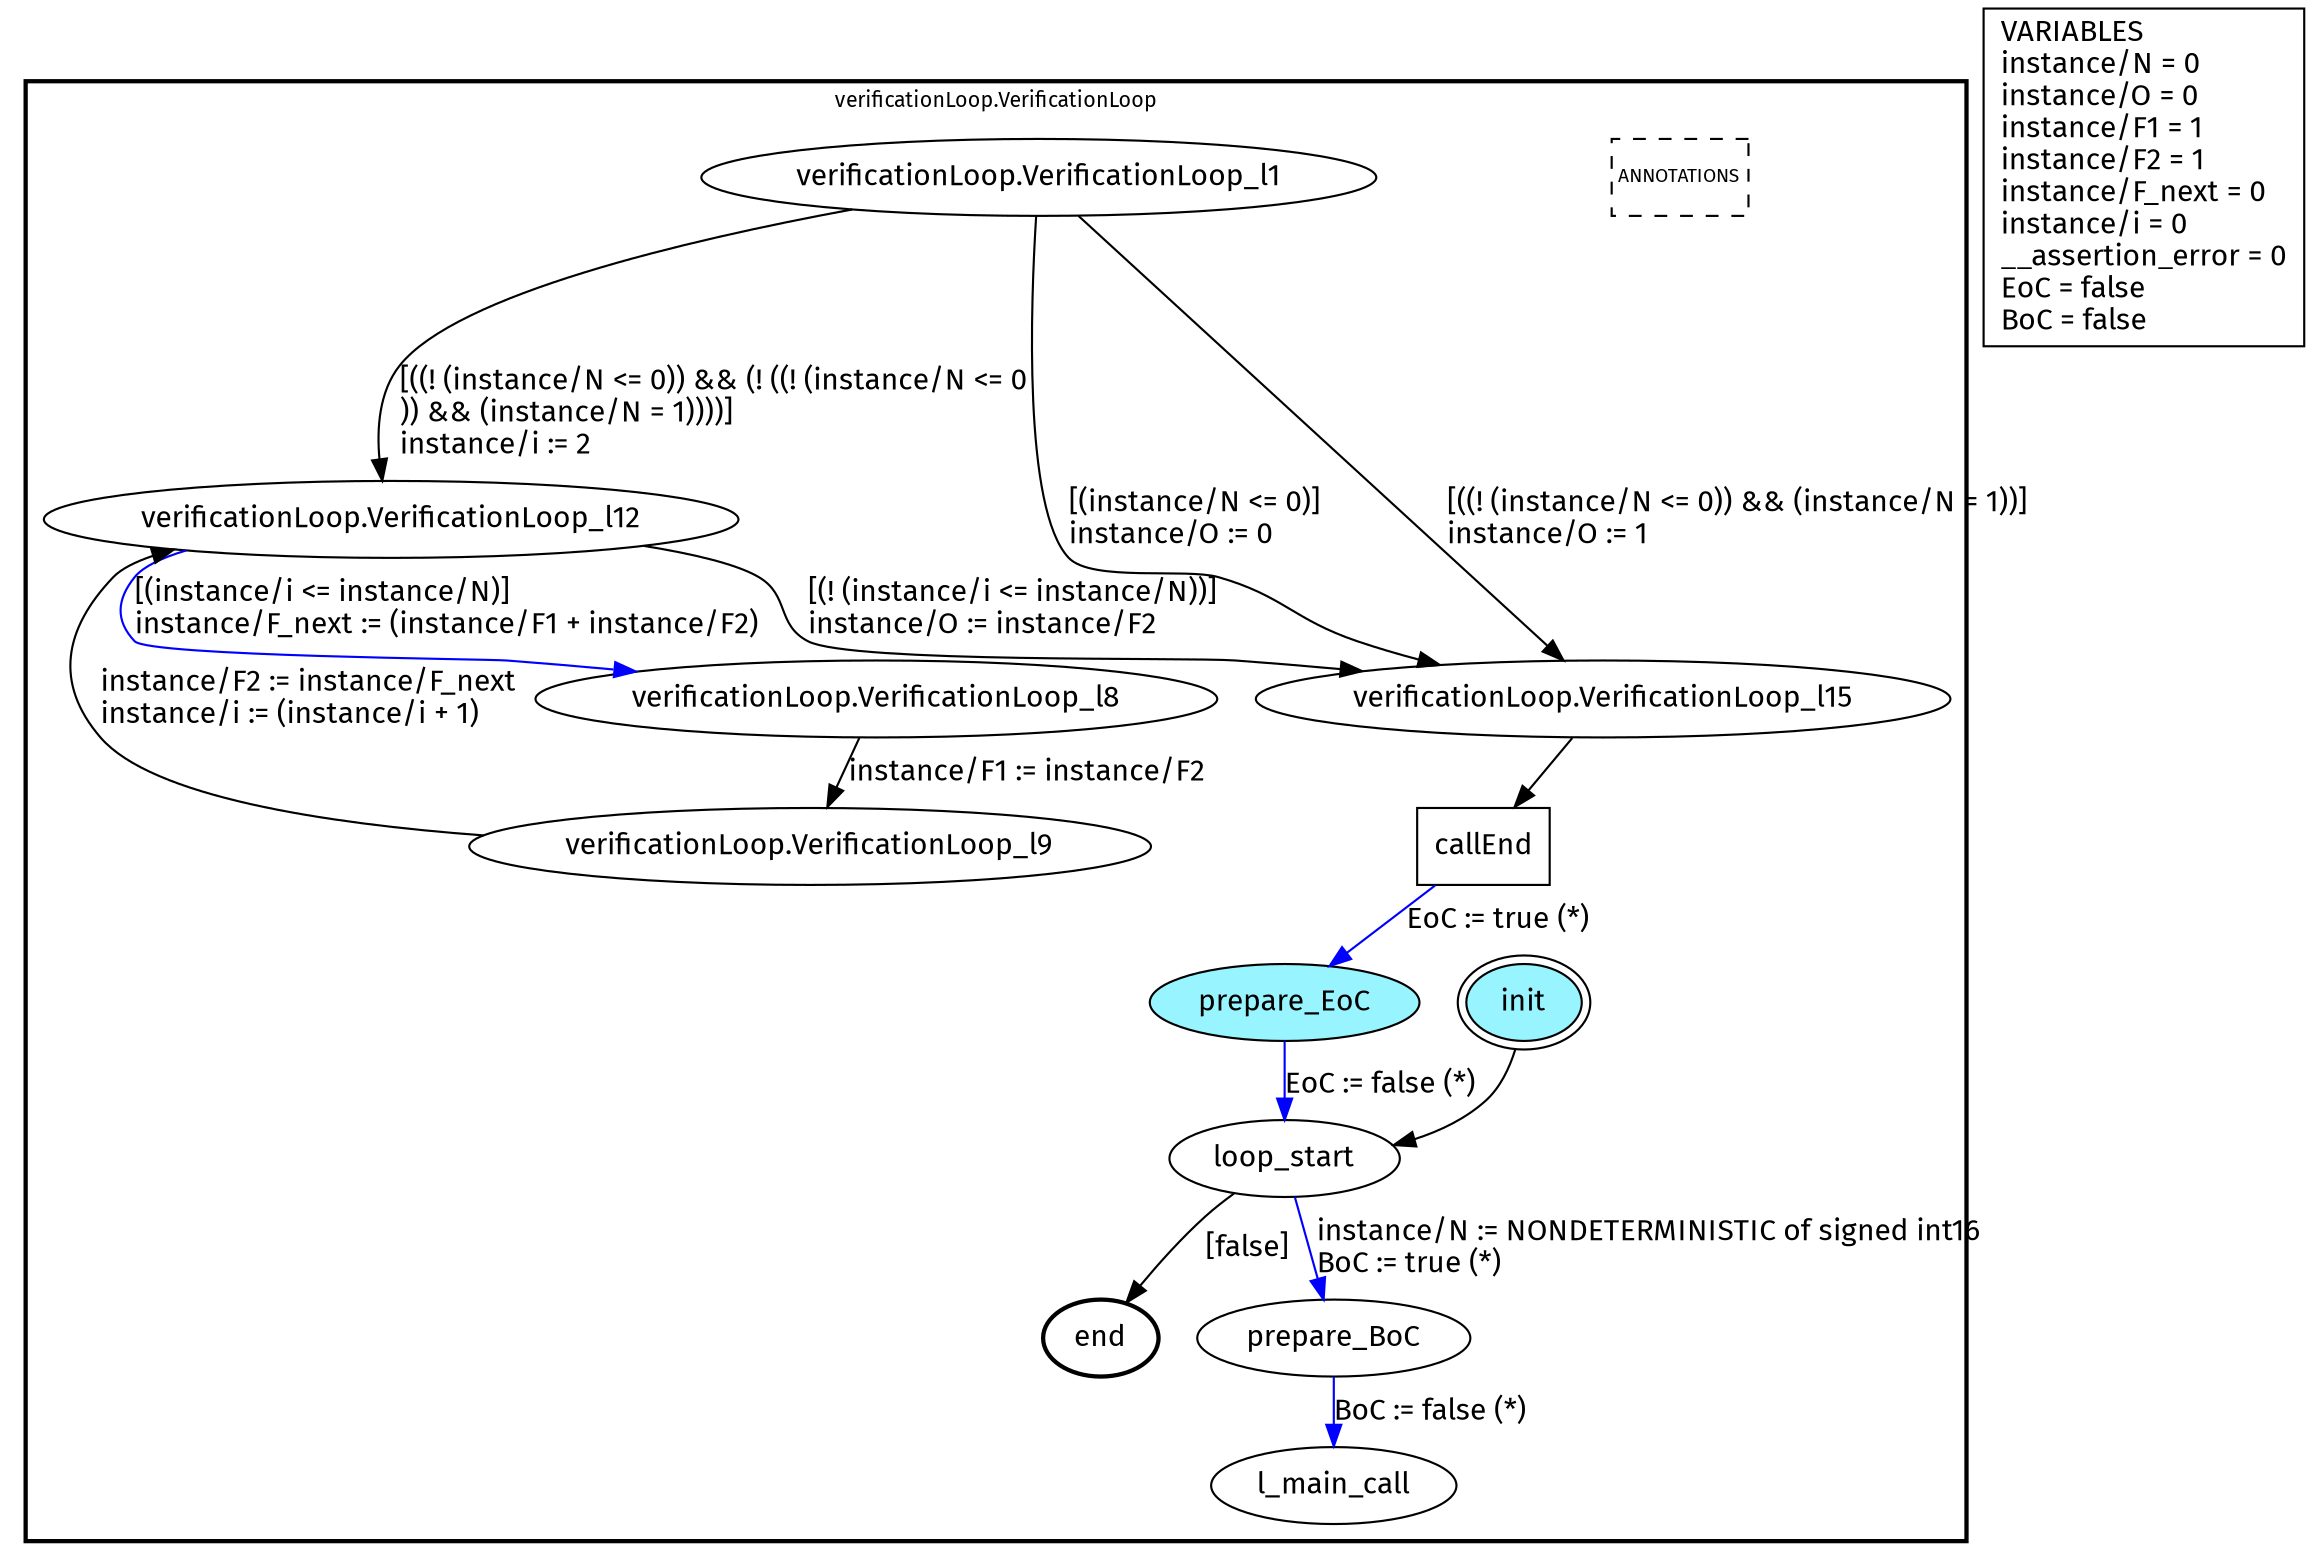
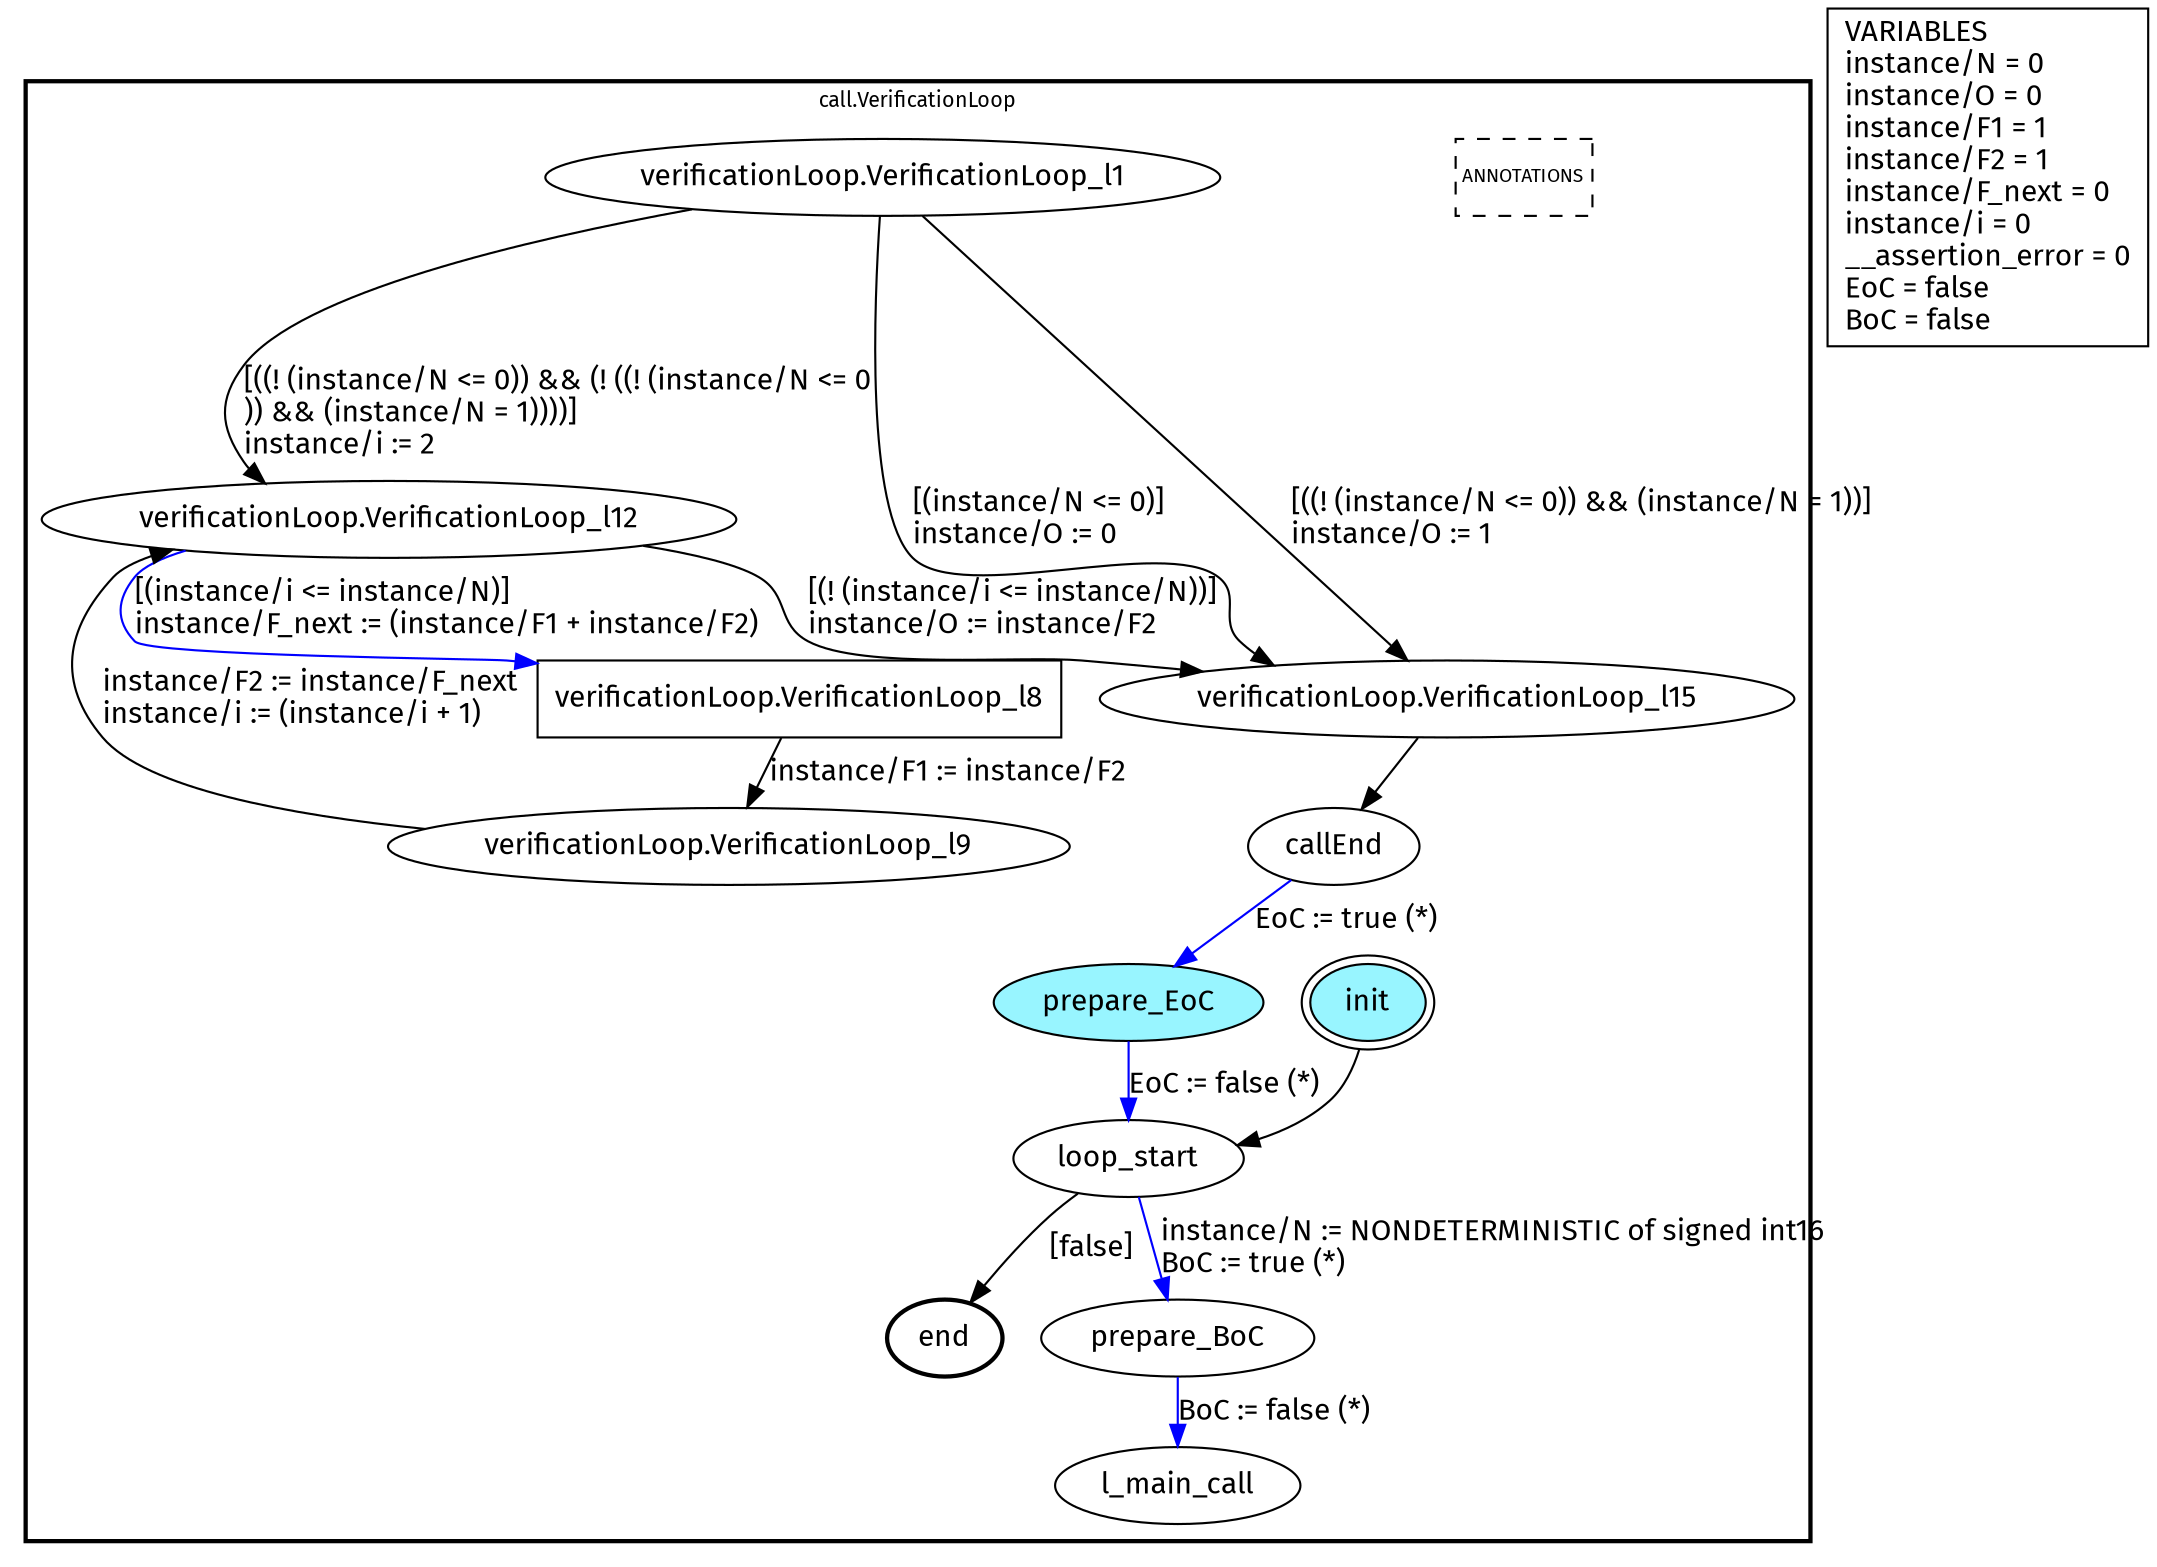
(996, 102) -> (918, 102)
(876, 699) -> (799, 699)
(1483, 846) -> (1334, 846)
